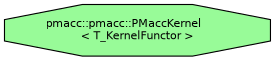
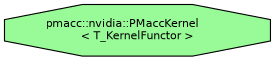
(137, 30) -> (137, 30)
